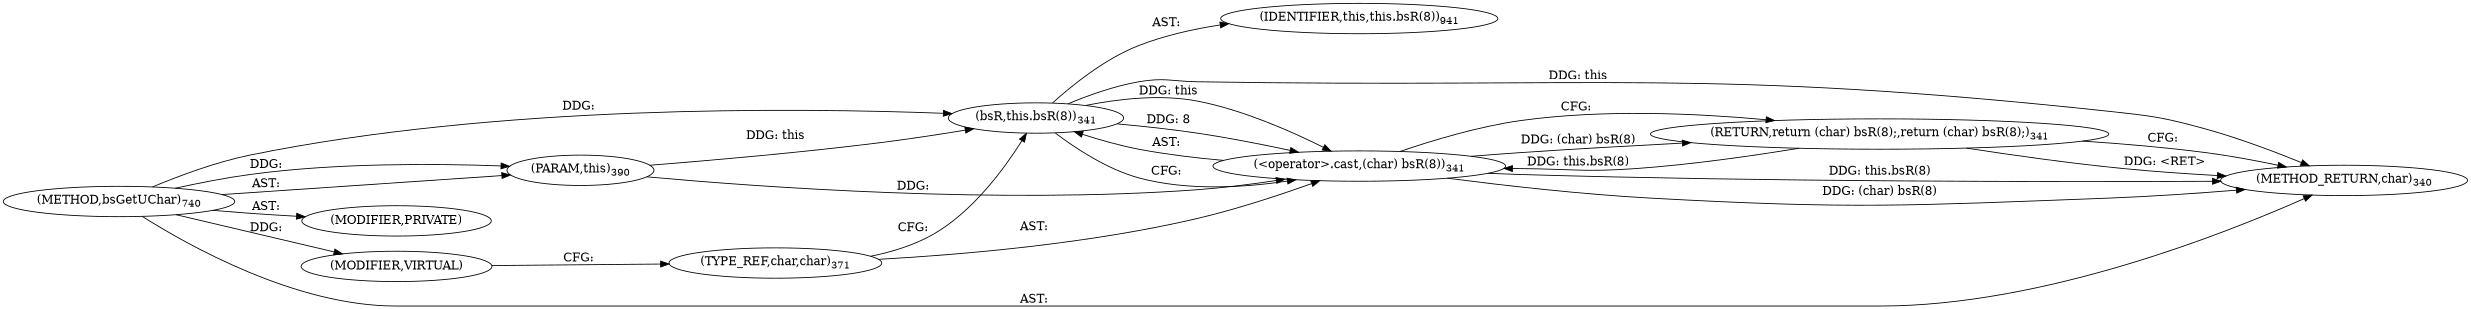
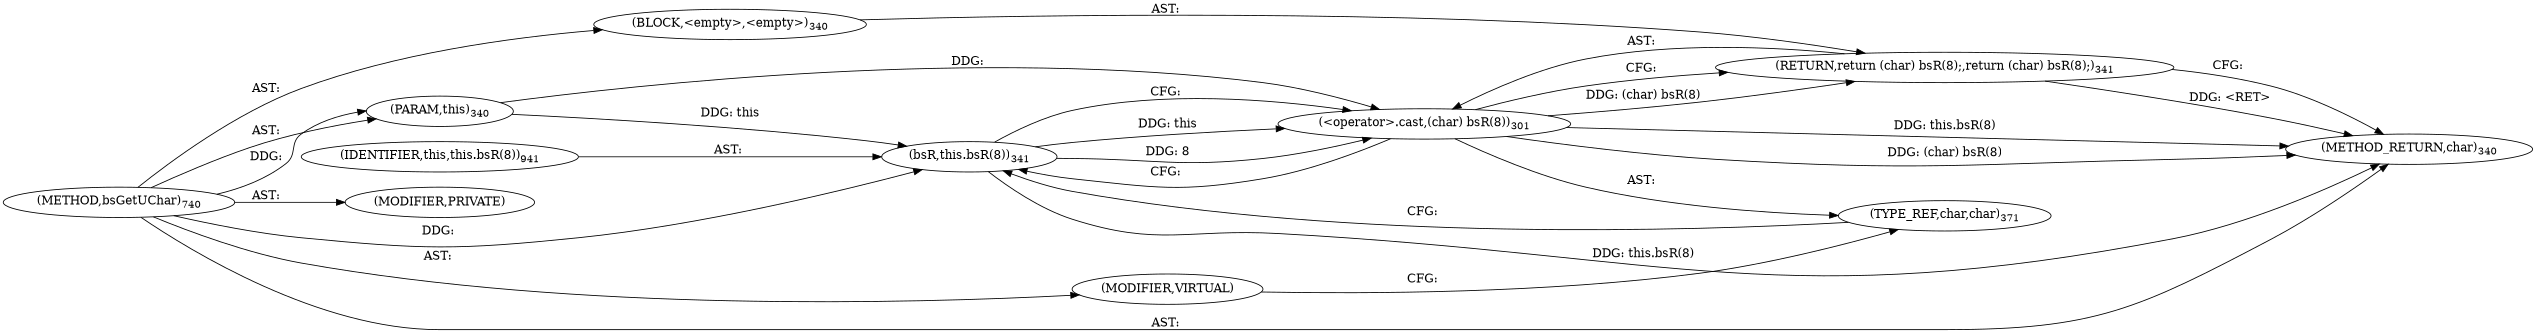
none -> (730, 24)
(1130, 50) -> (726, 157)
(1578, 76) -> (1643, 254)
(1168, 143) -> (1168, 172)
(1578, 162) -> (1643, 42)
(1455, 165) -> (1520, 123)
(621, 169) -> (480, 110)
(268, 228) -> (440, 257)
(1098, 237) -> (1638, 197)
